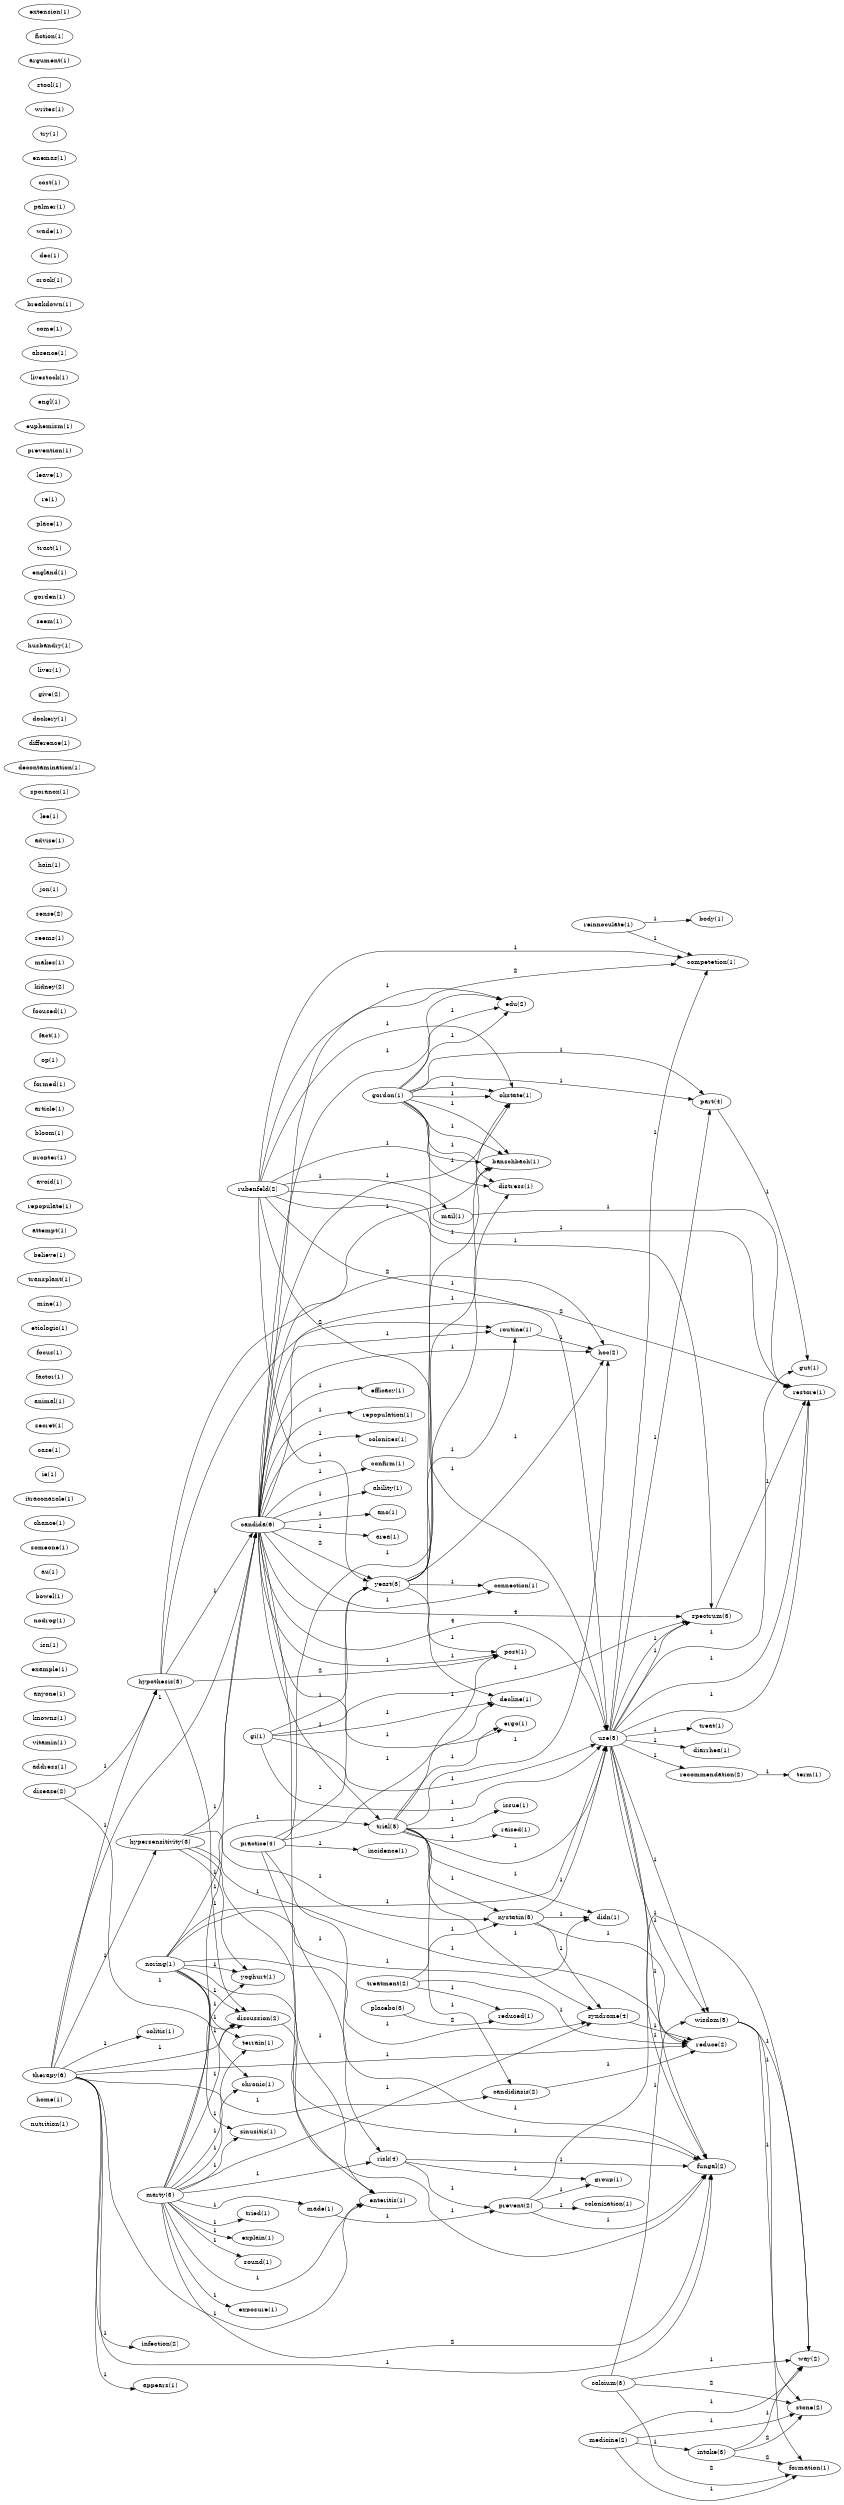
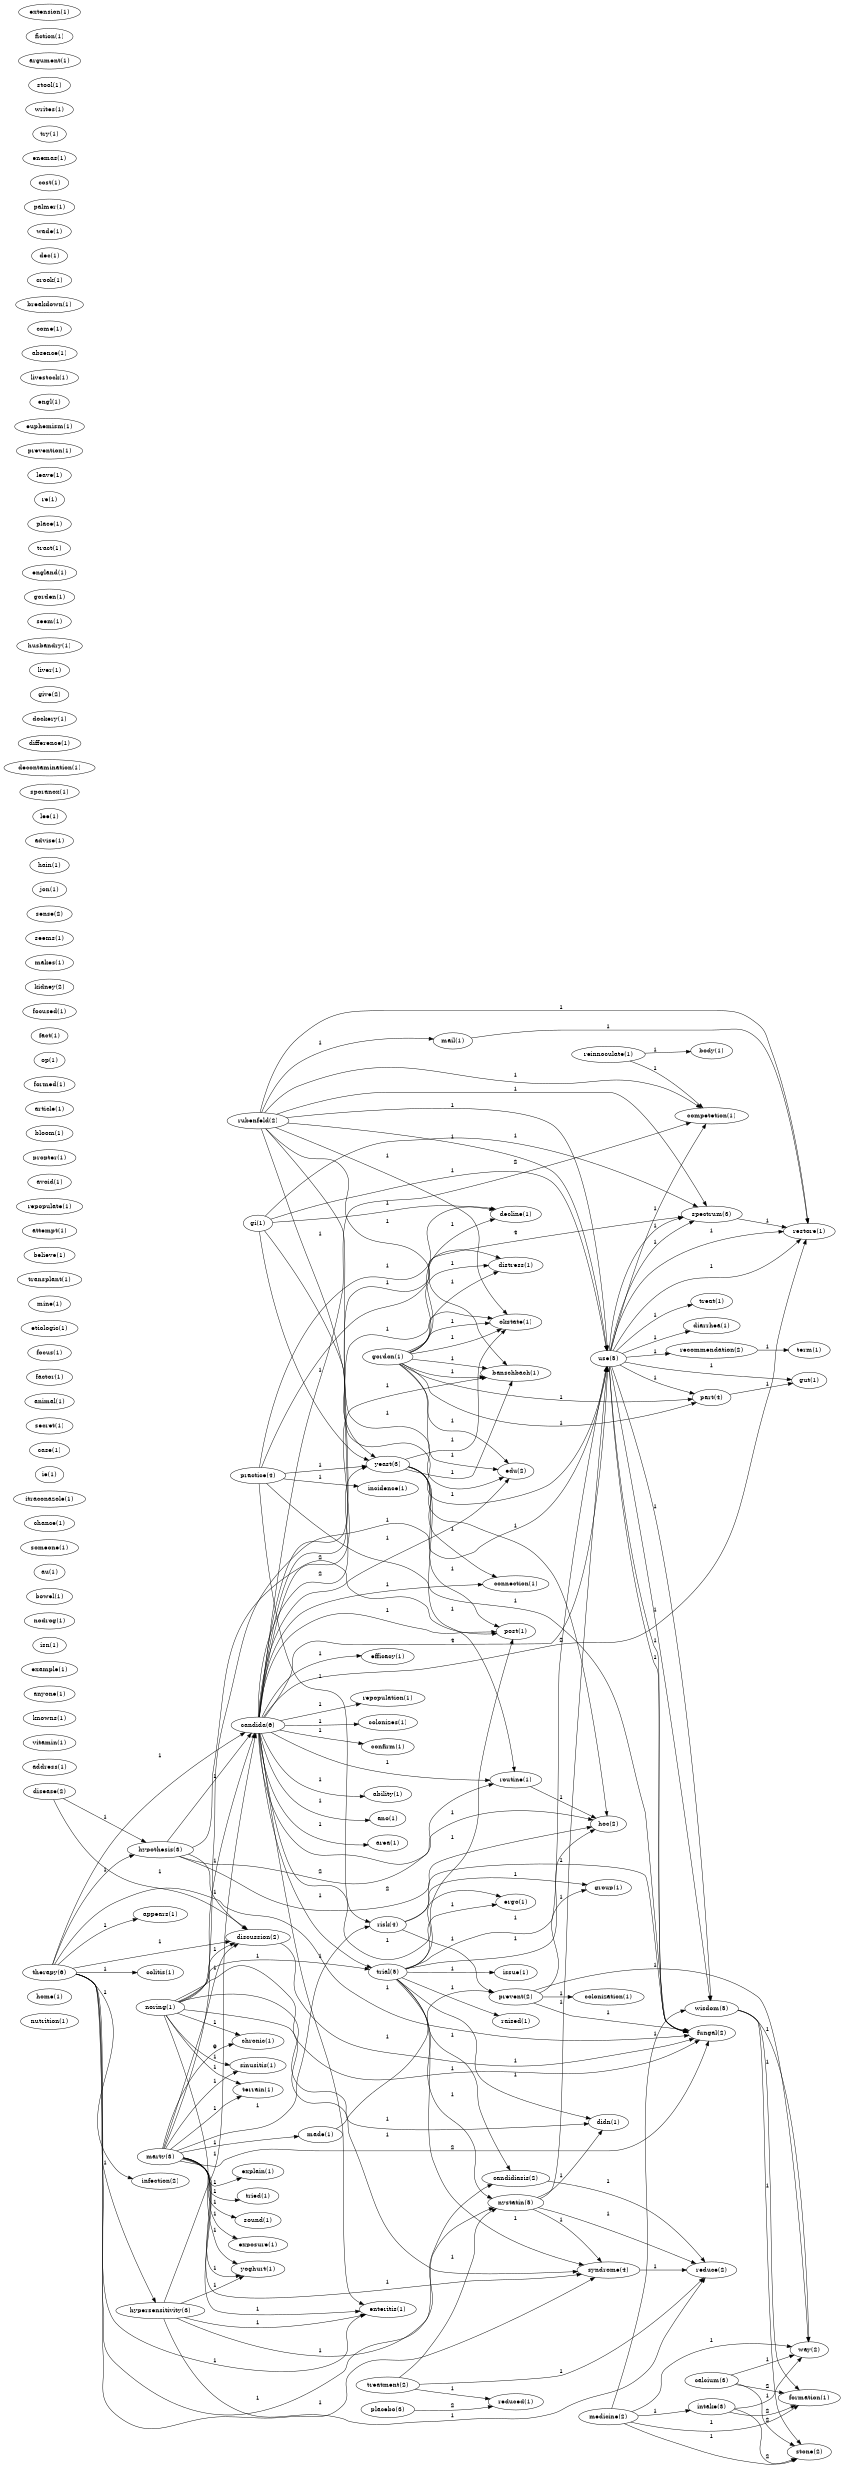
(379, 2060) -> (150, 2428)
(215, 2148) -> (215, 2047)
(649, 2197) -> (647, 2206)
